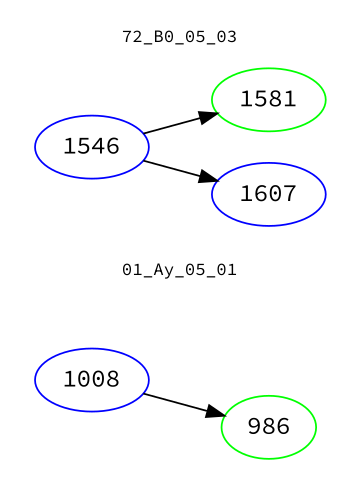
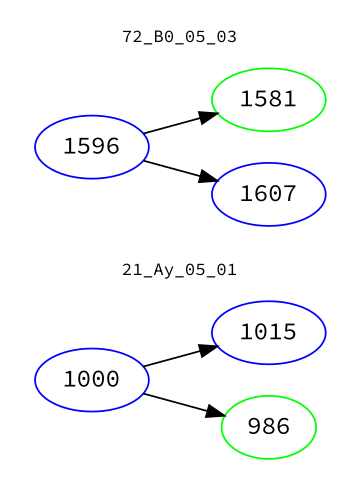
(92, 147) -> (92, 147)
(180, 271) -> (180, 271)
none -> (269, 333)
(92, 380) -> (92, 380)
